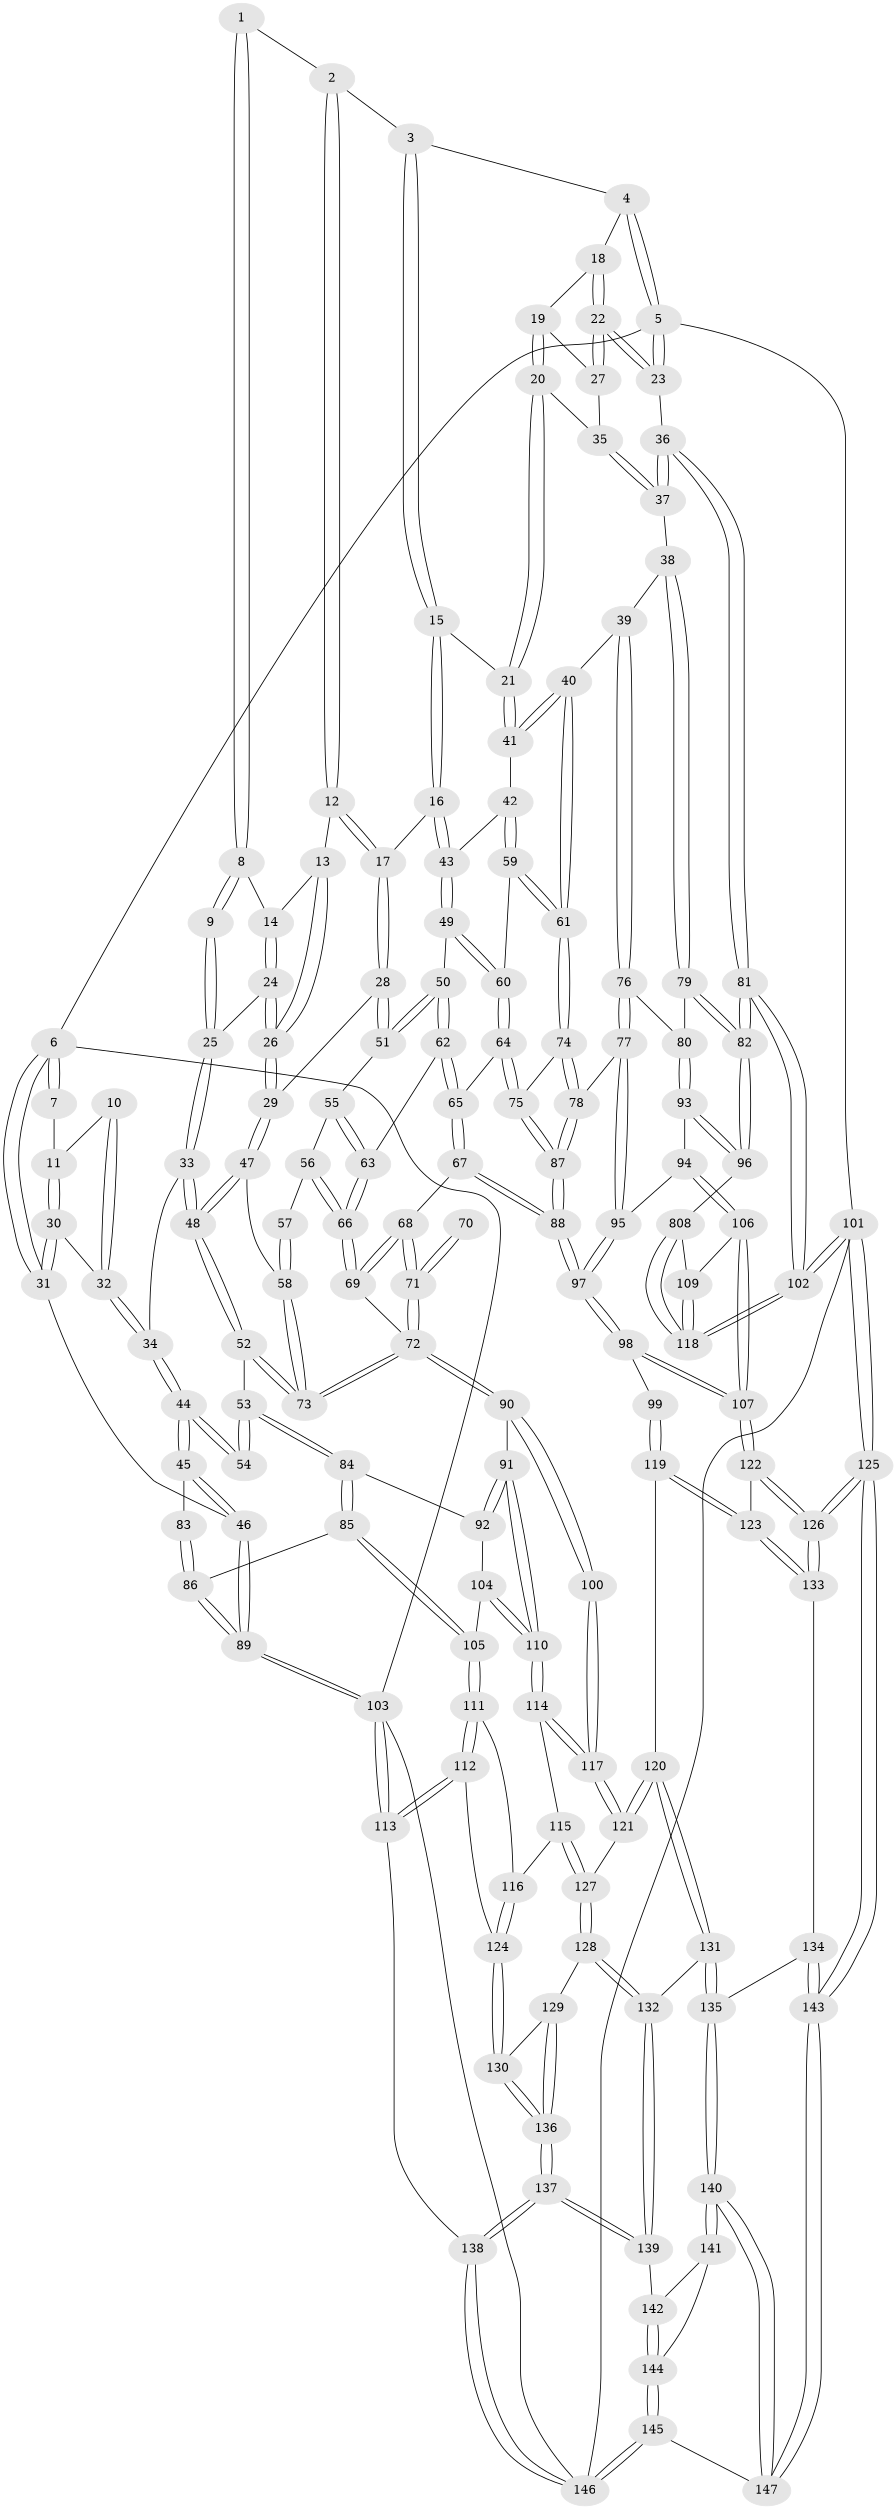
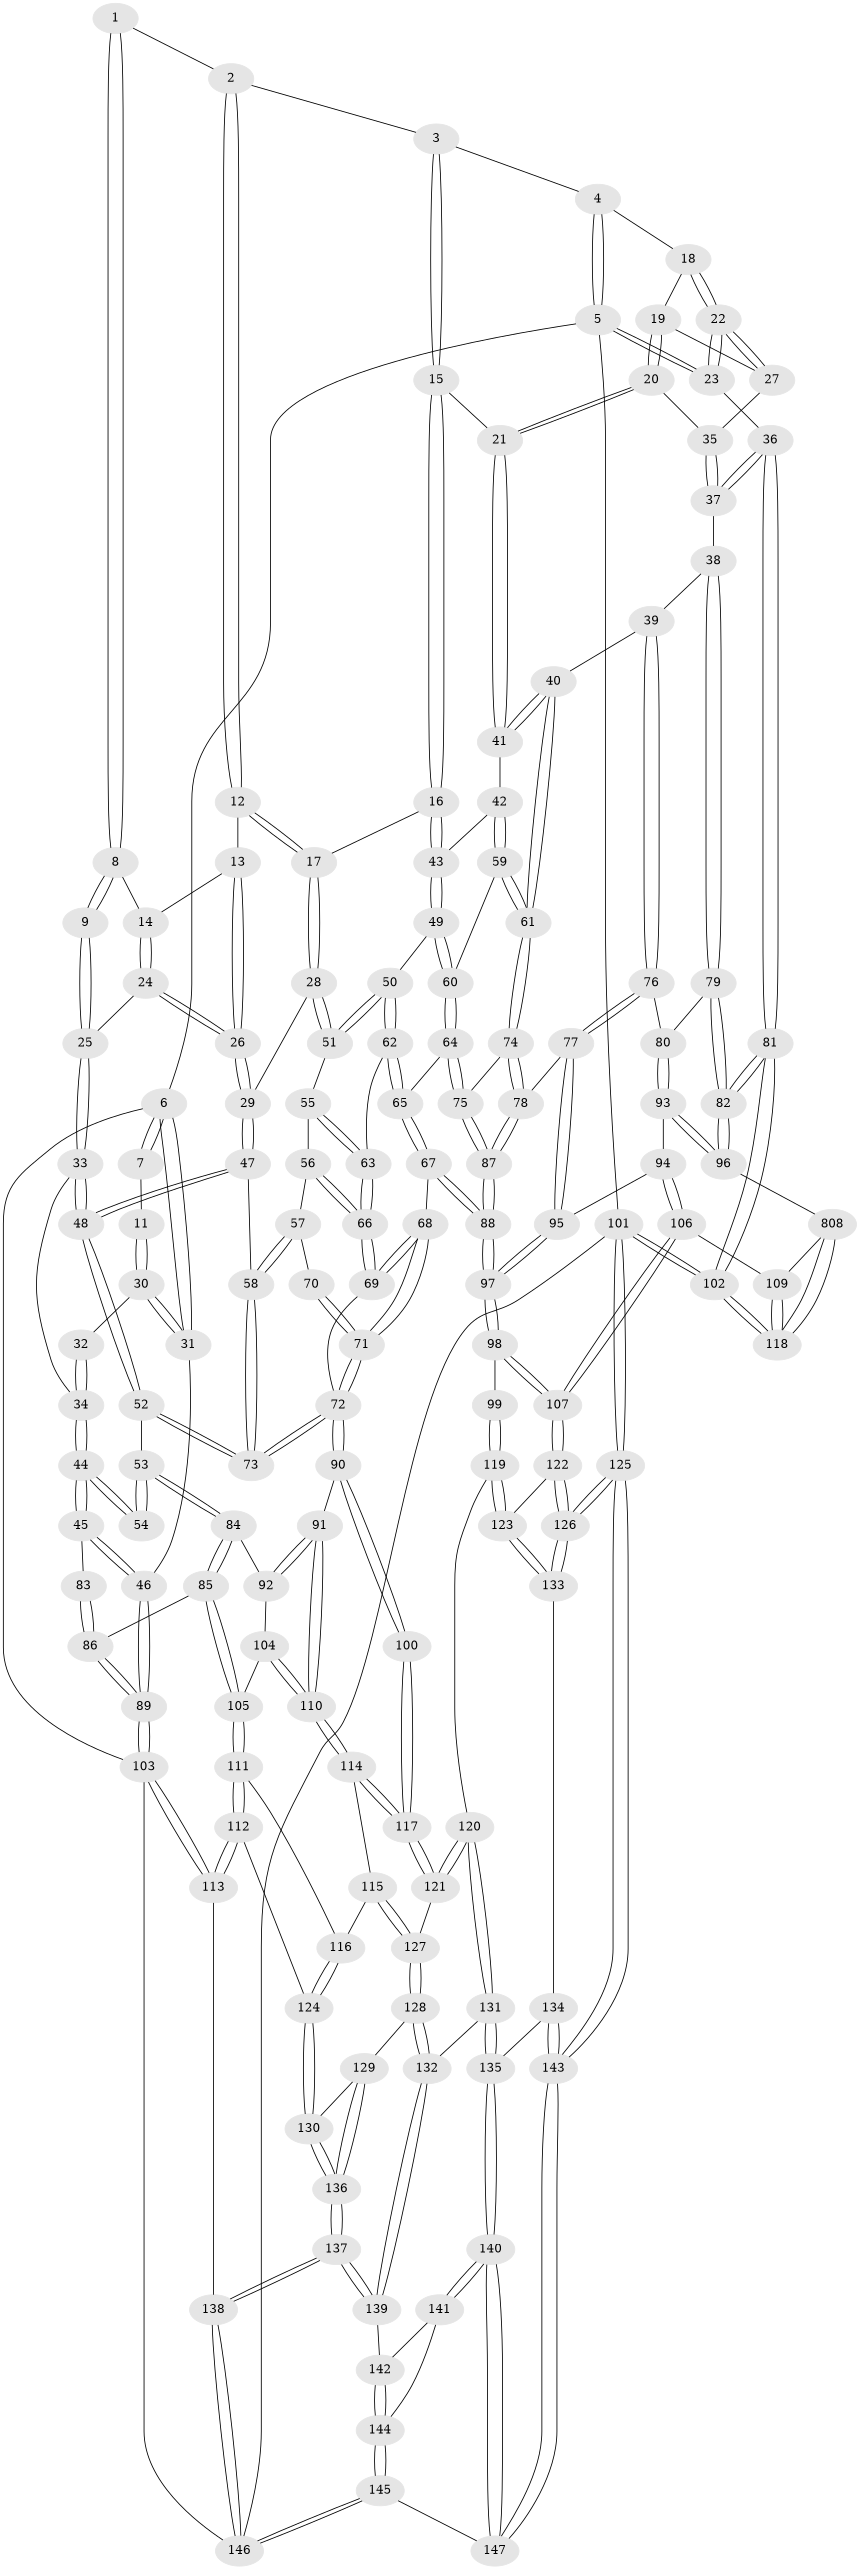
(114, 1104) -> none
none -> (305, 1254)
